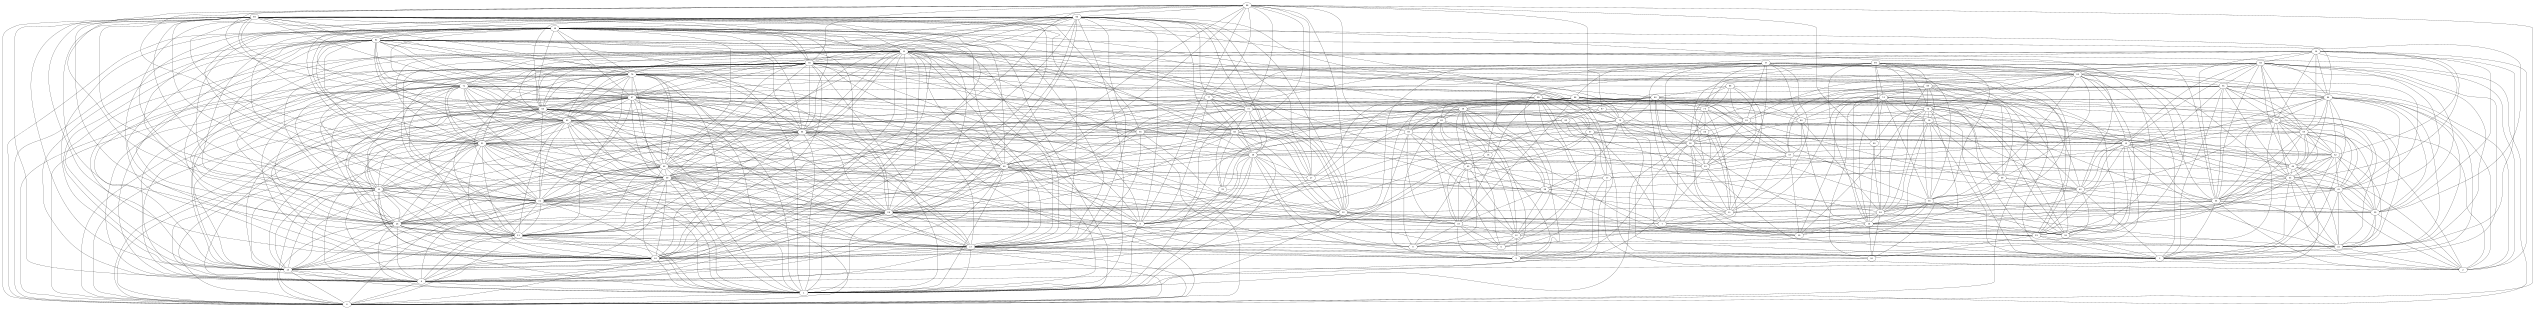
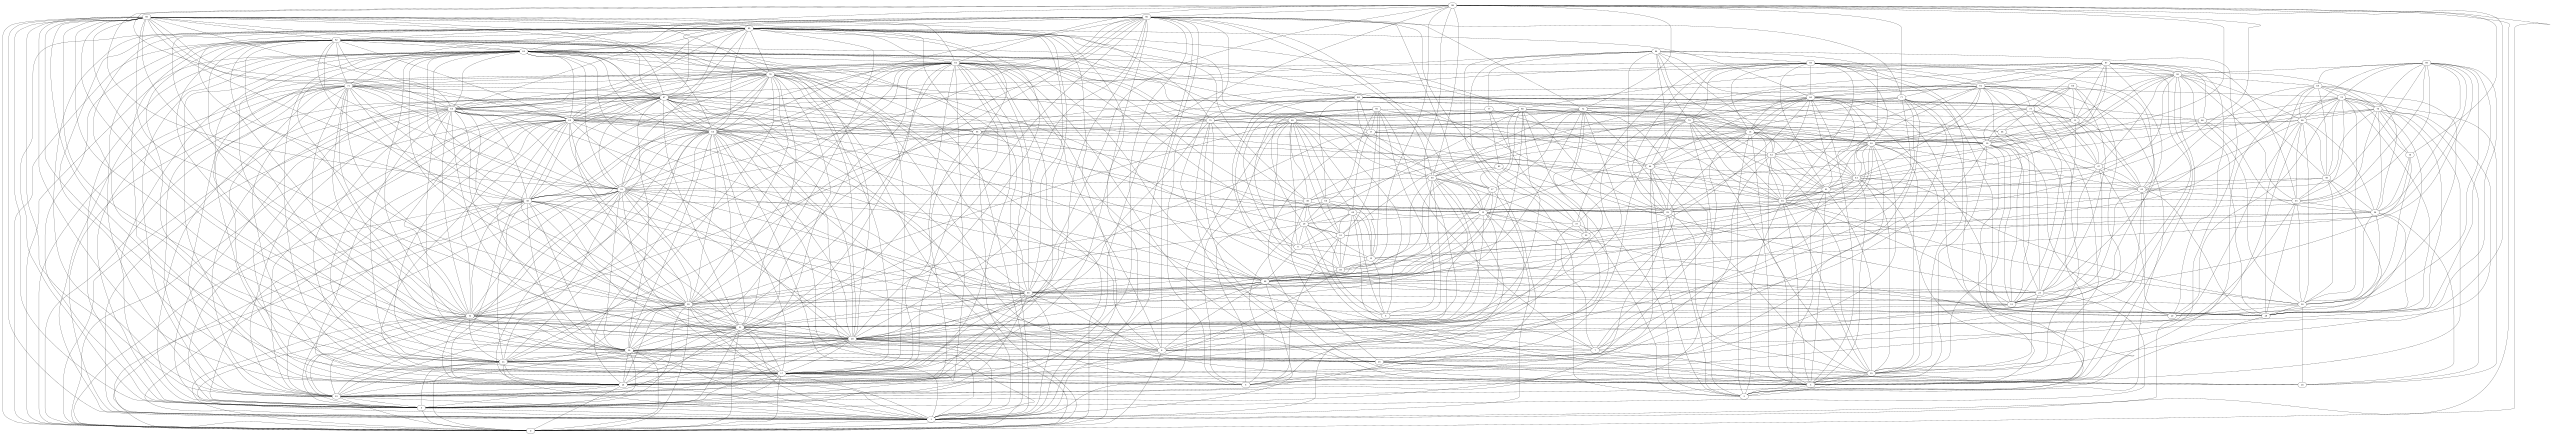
(259, 12) -> none
(663, 47) -> (527, 48)
(83, 145) -> (866, 429)
none -> (1029, 161)
(1405, 179) -> (1336, 253)
